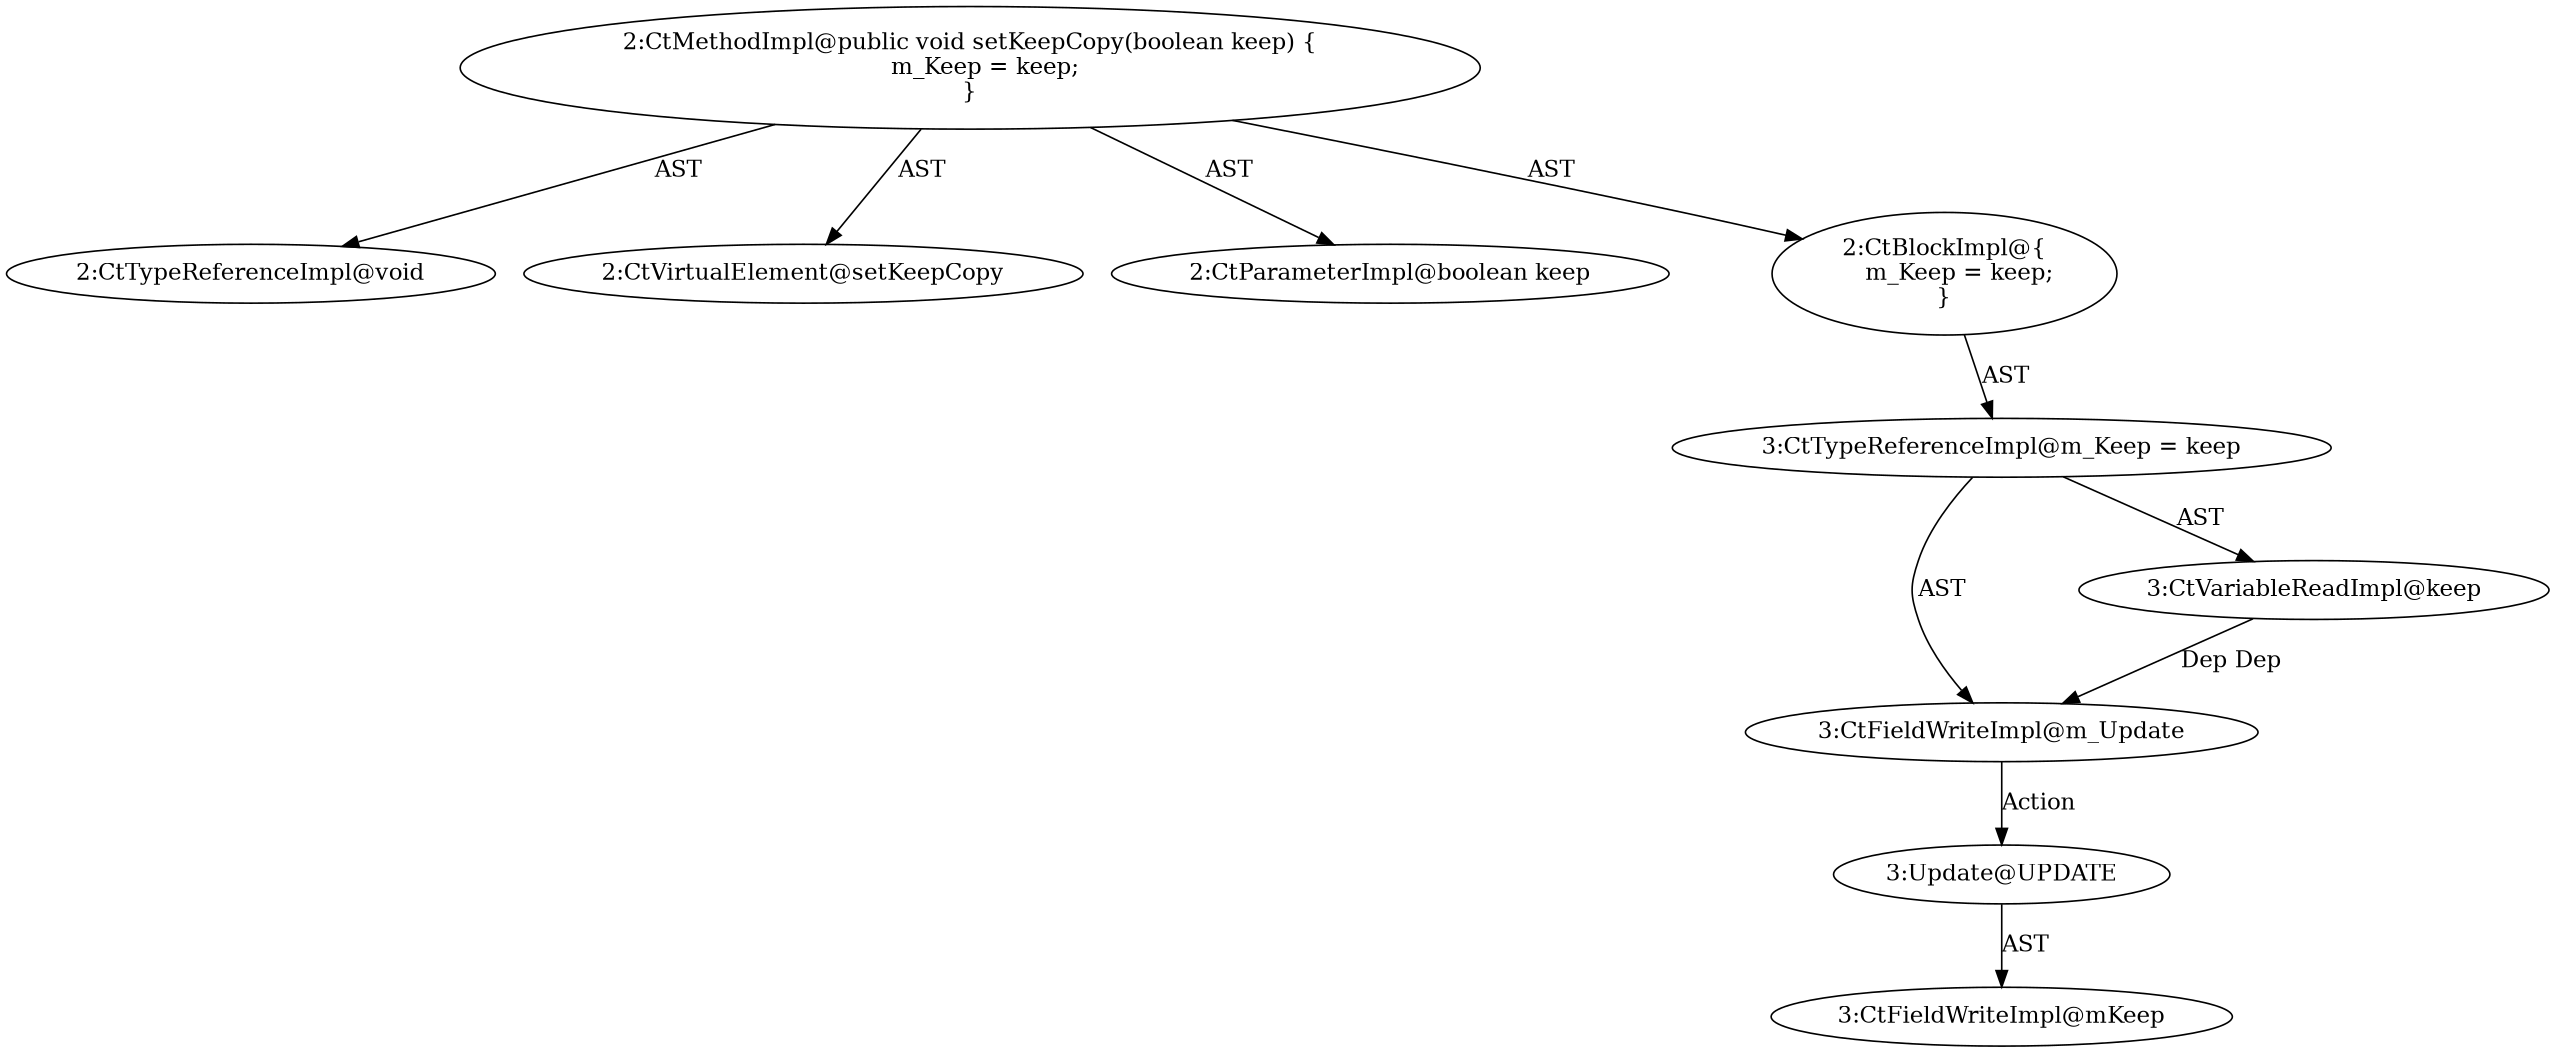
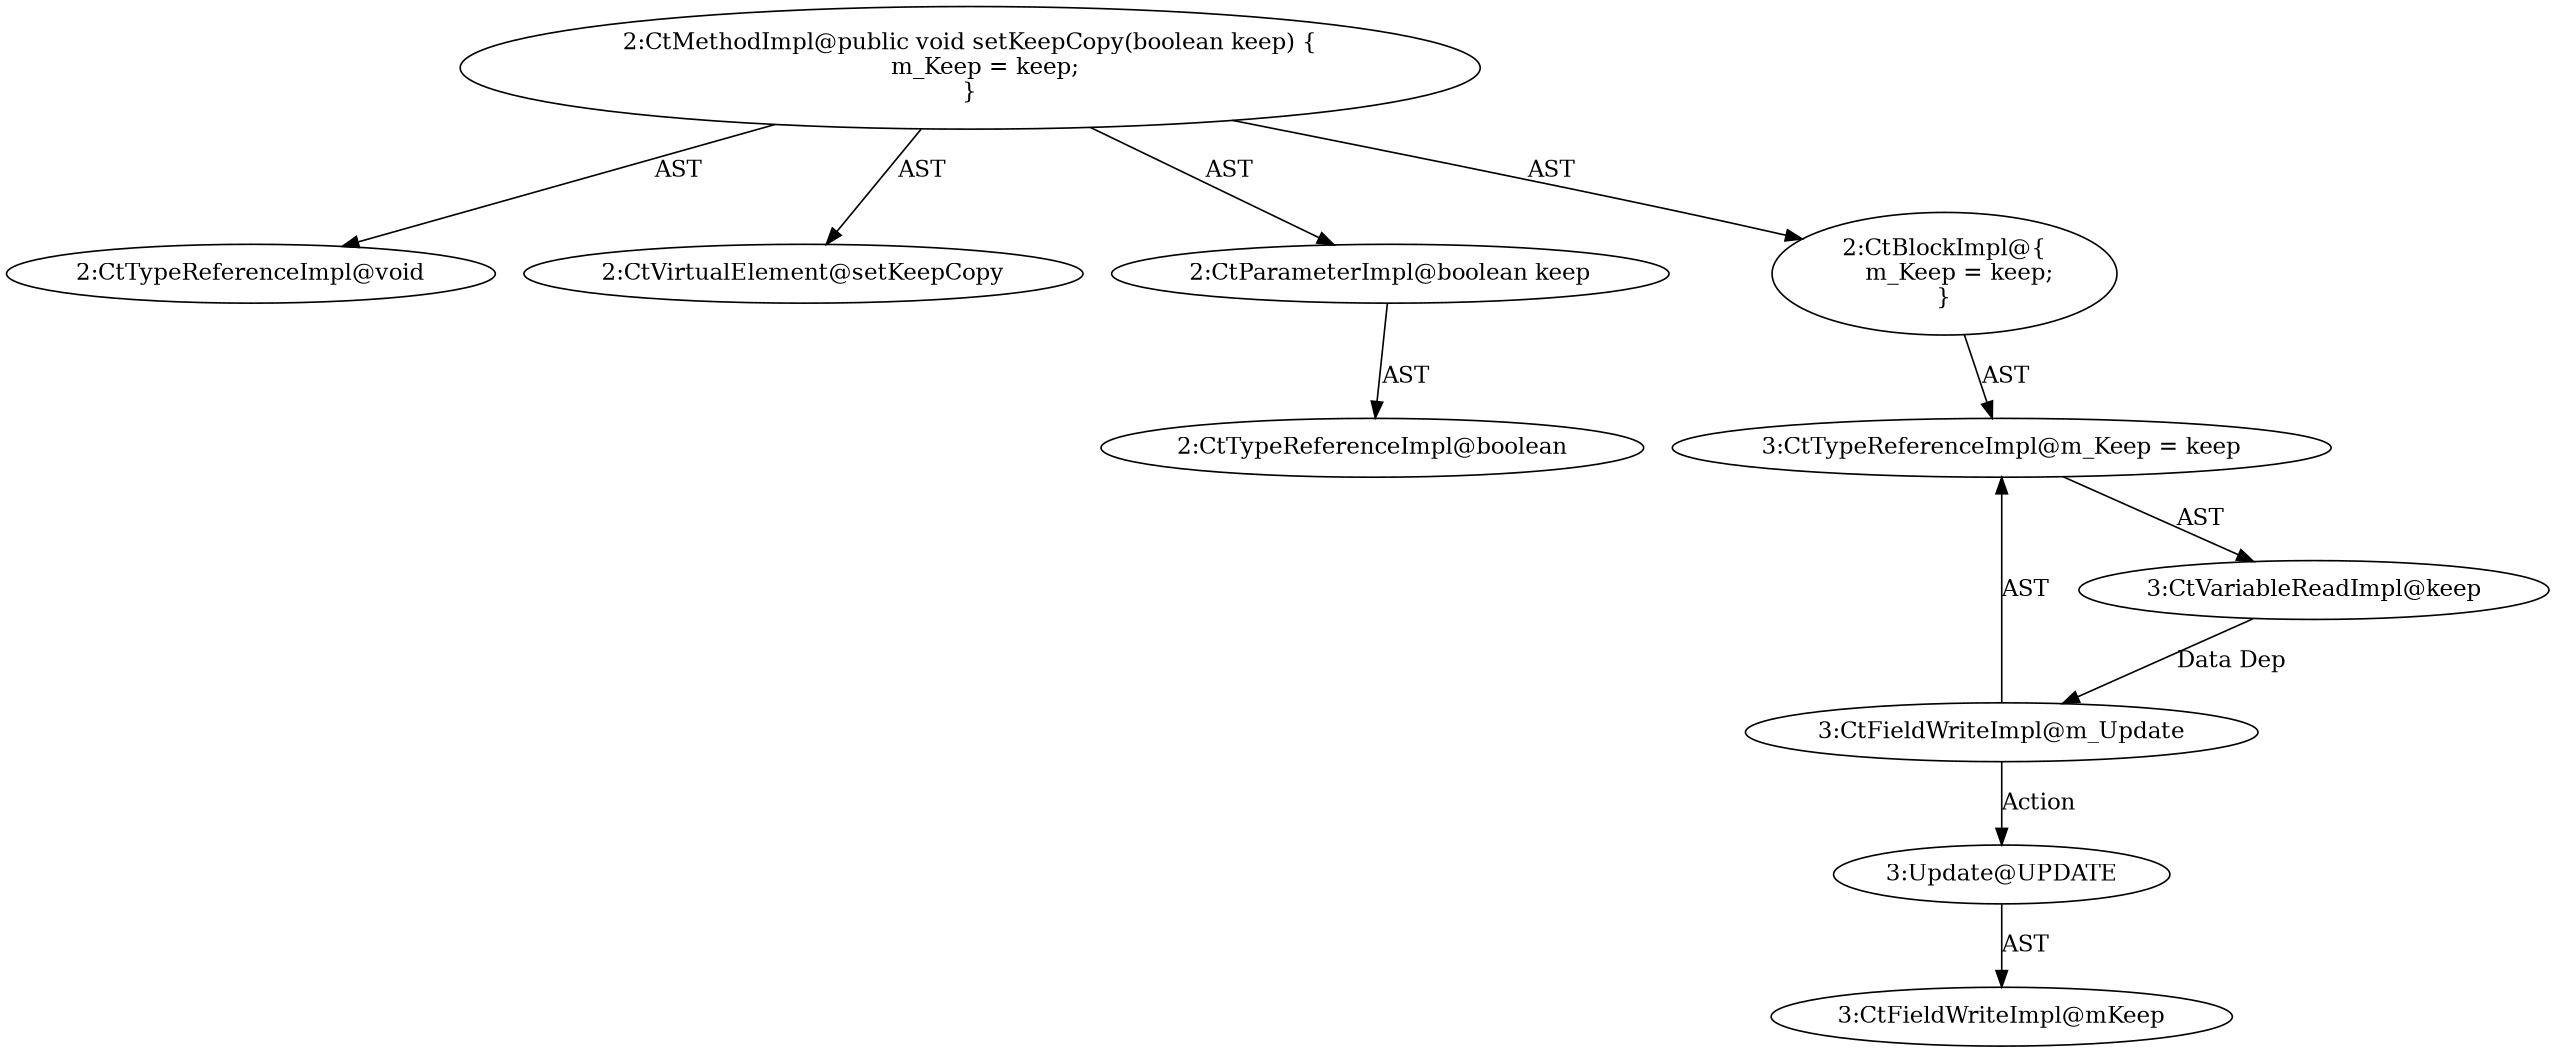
none -> (1372, 448)
(1913, 582) -> (2002, 598)
(2231, 661) -> (2231, 661)
